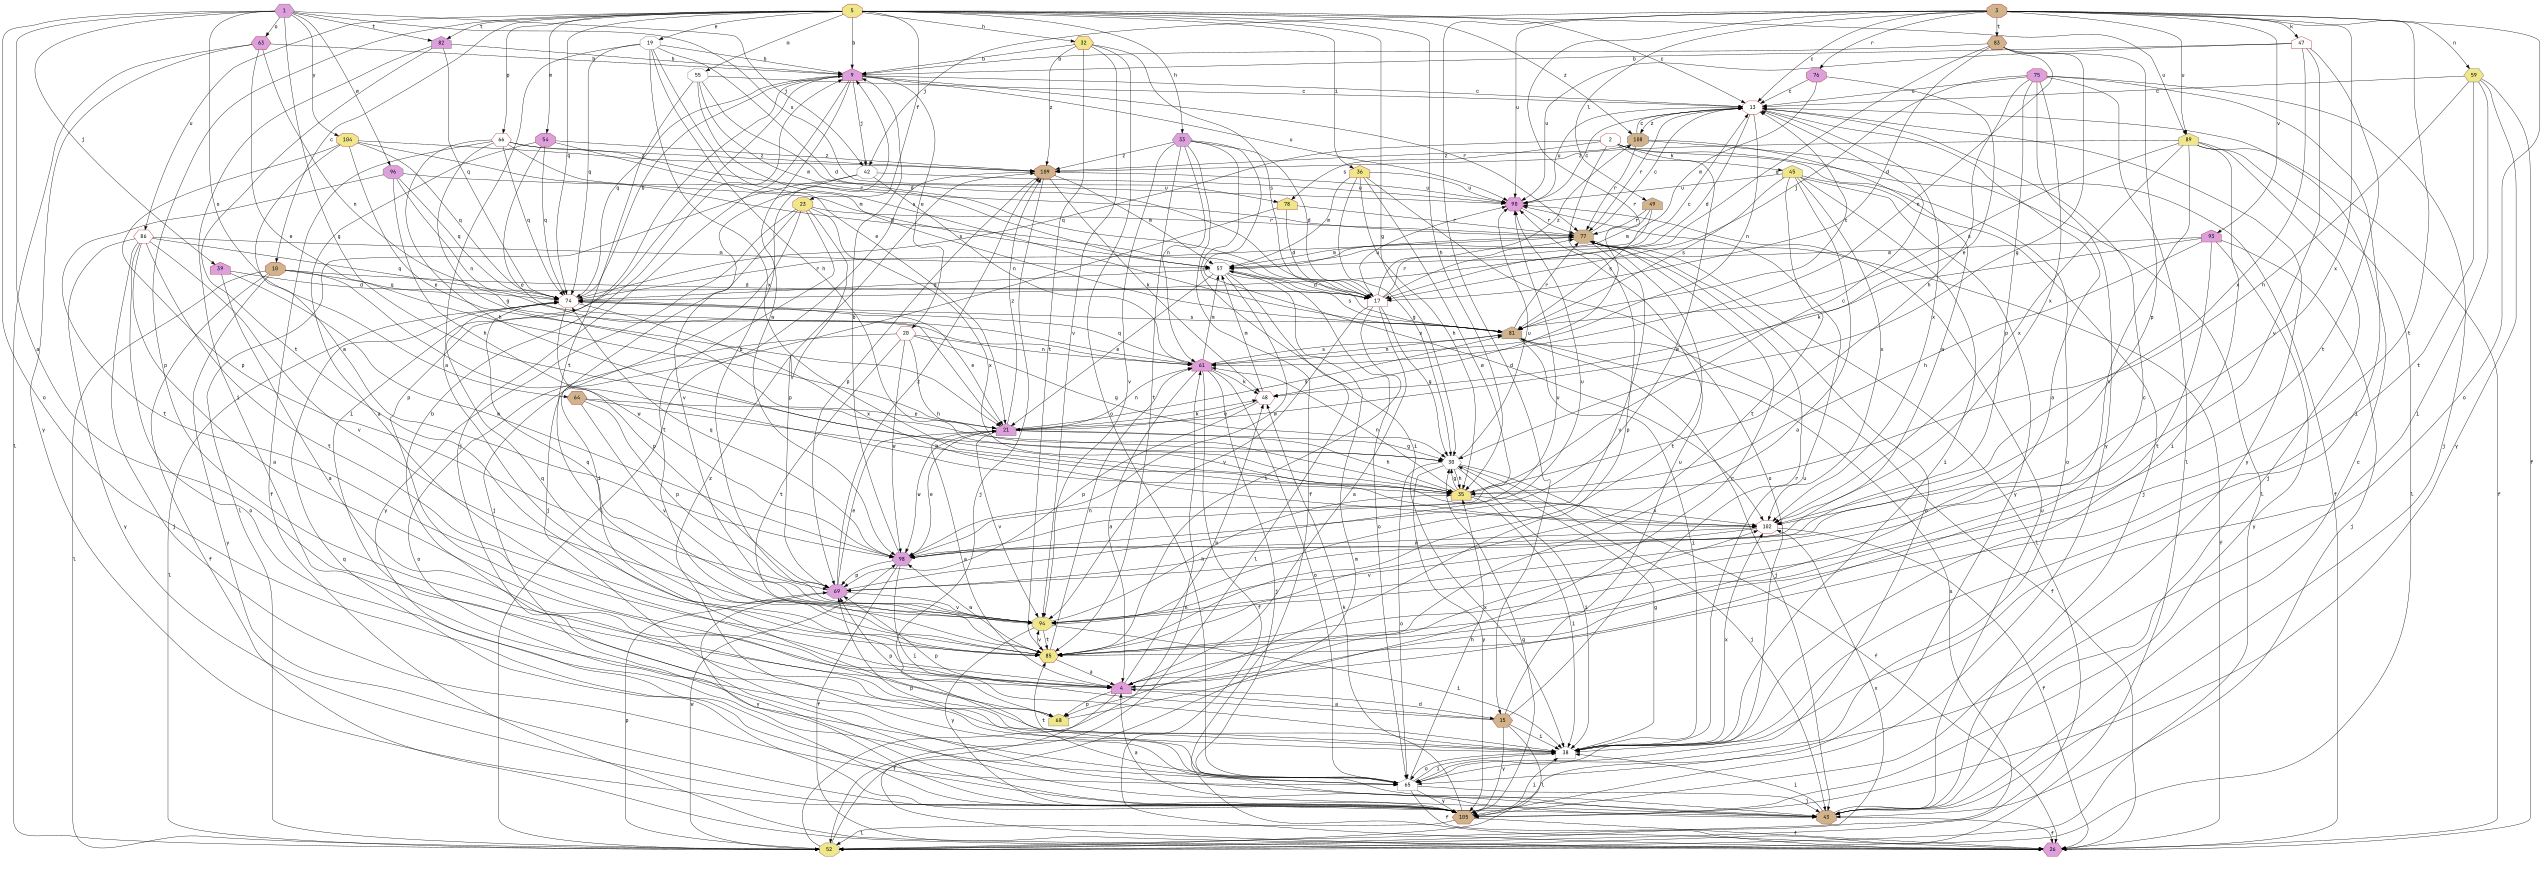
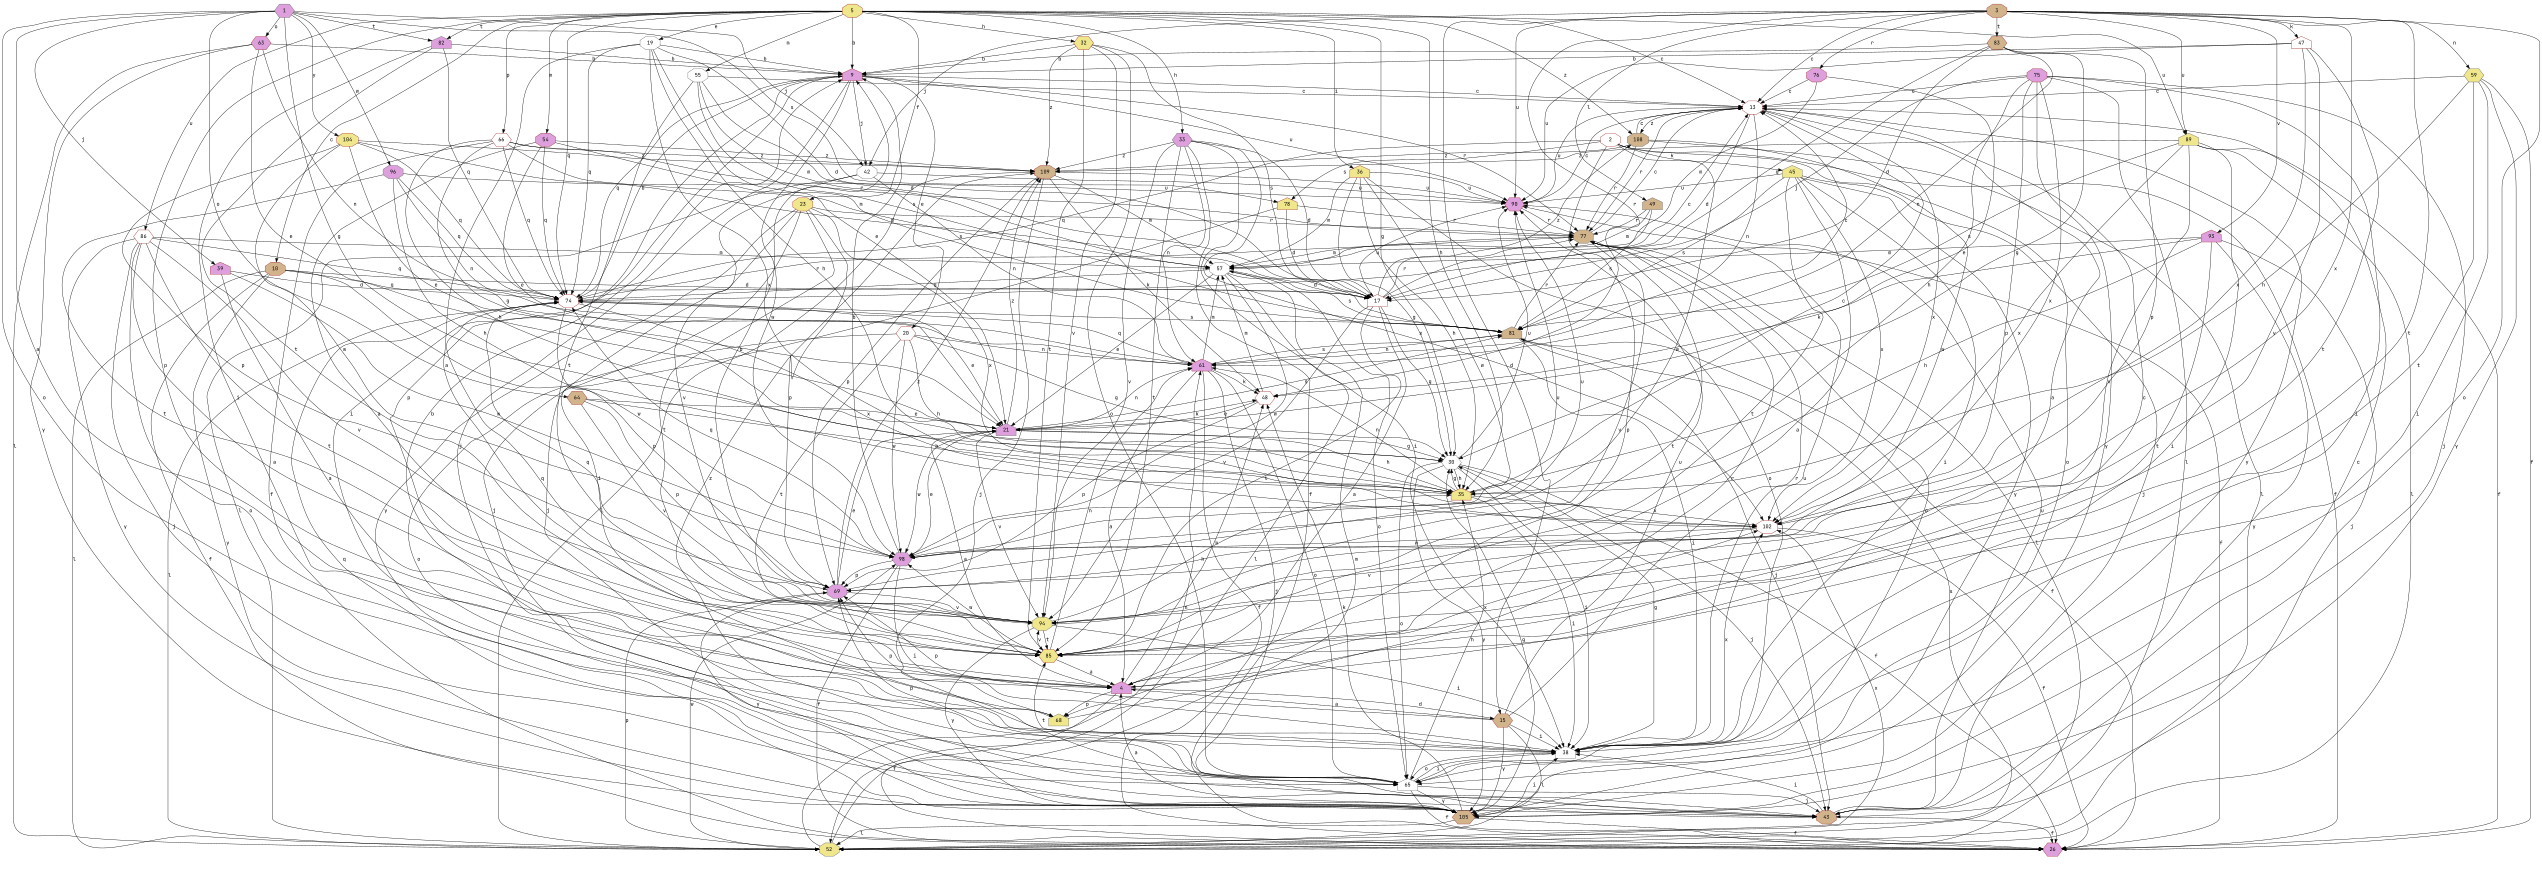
(2234, 513) -> none
